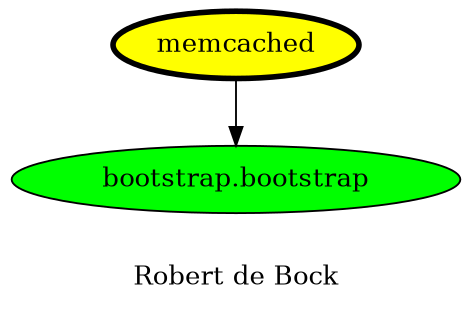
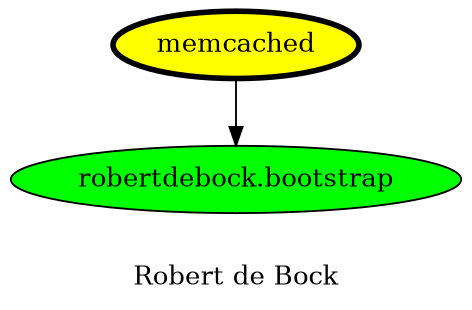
(236, 179) -> (236, 179)
